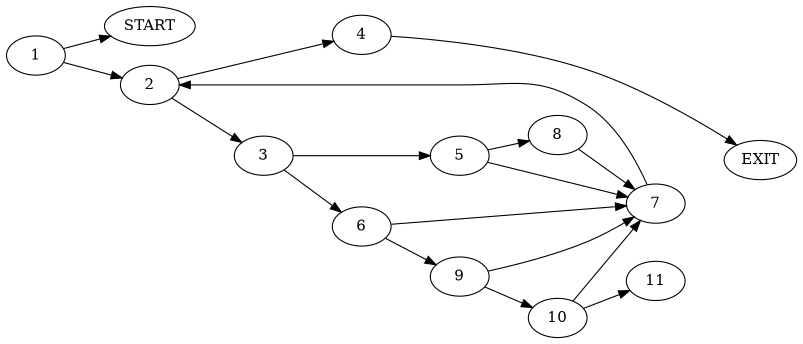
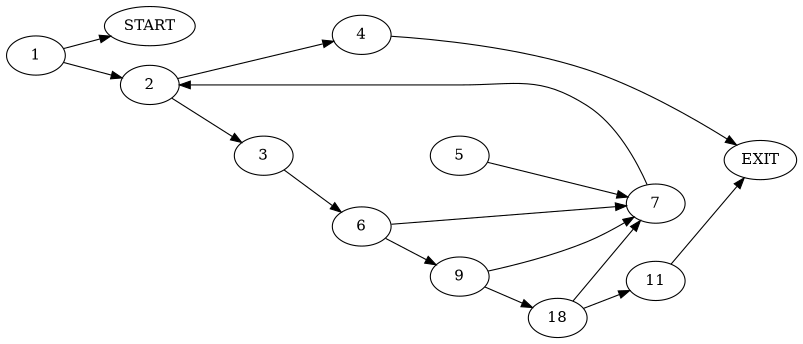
(558, 135) -> none
(356, 156) -> none
none -> (704, 225)
(558, 318) -> (558, 318)
